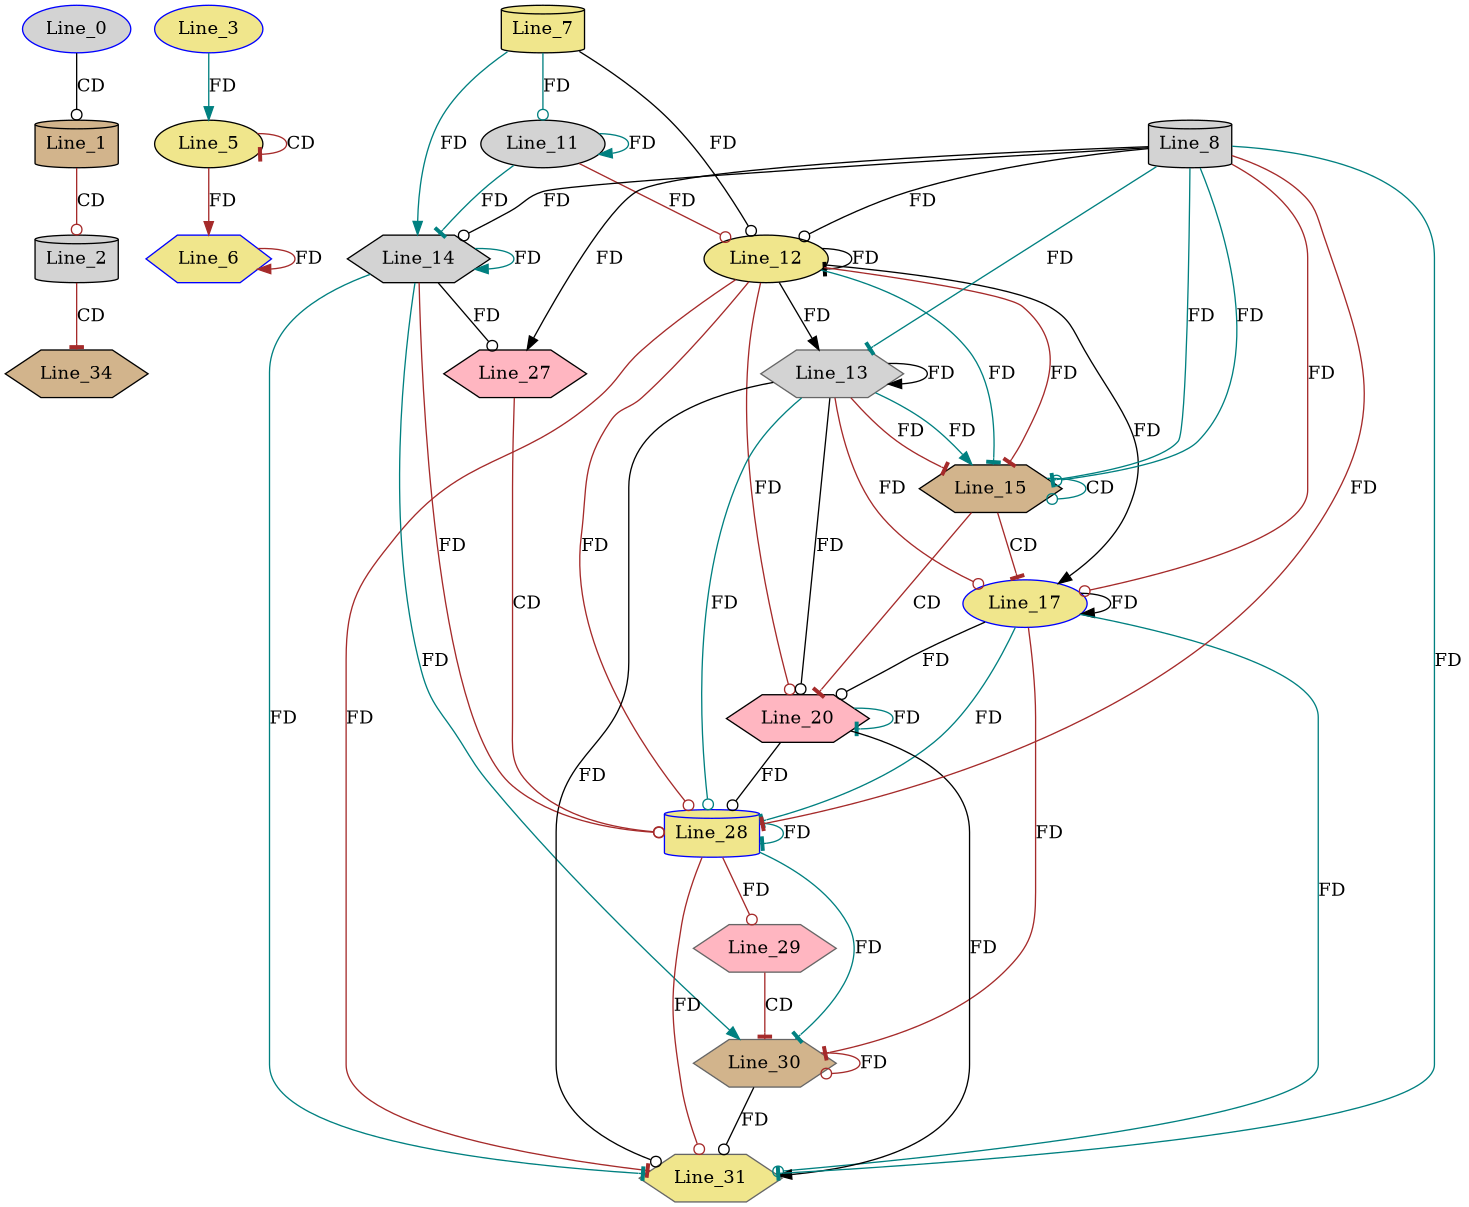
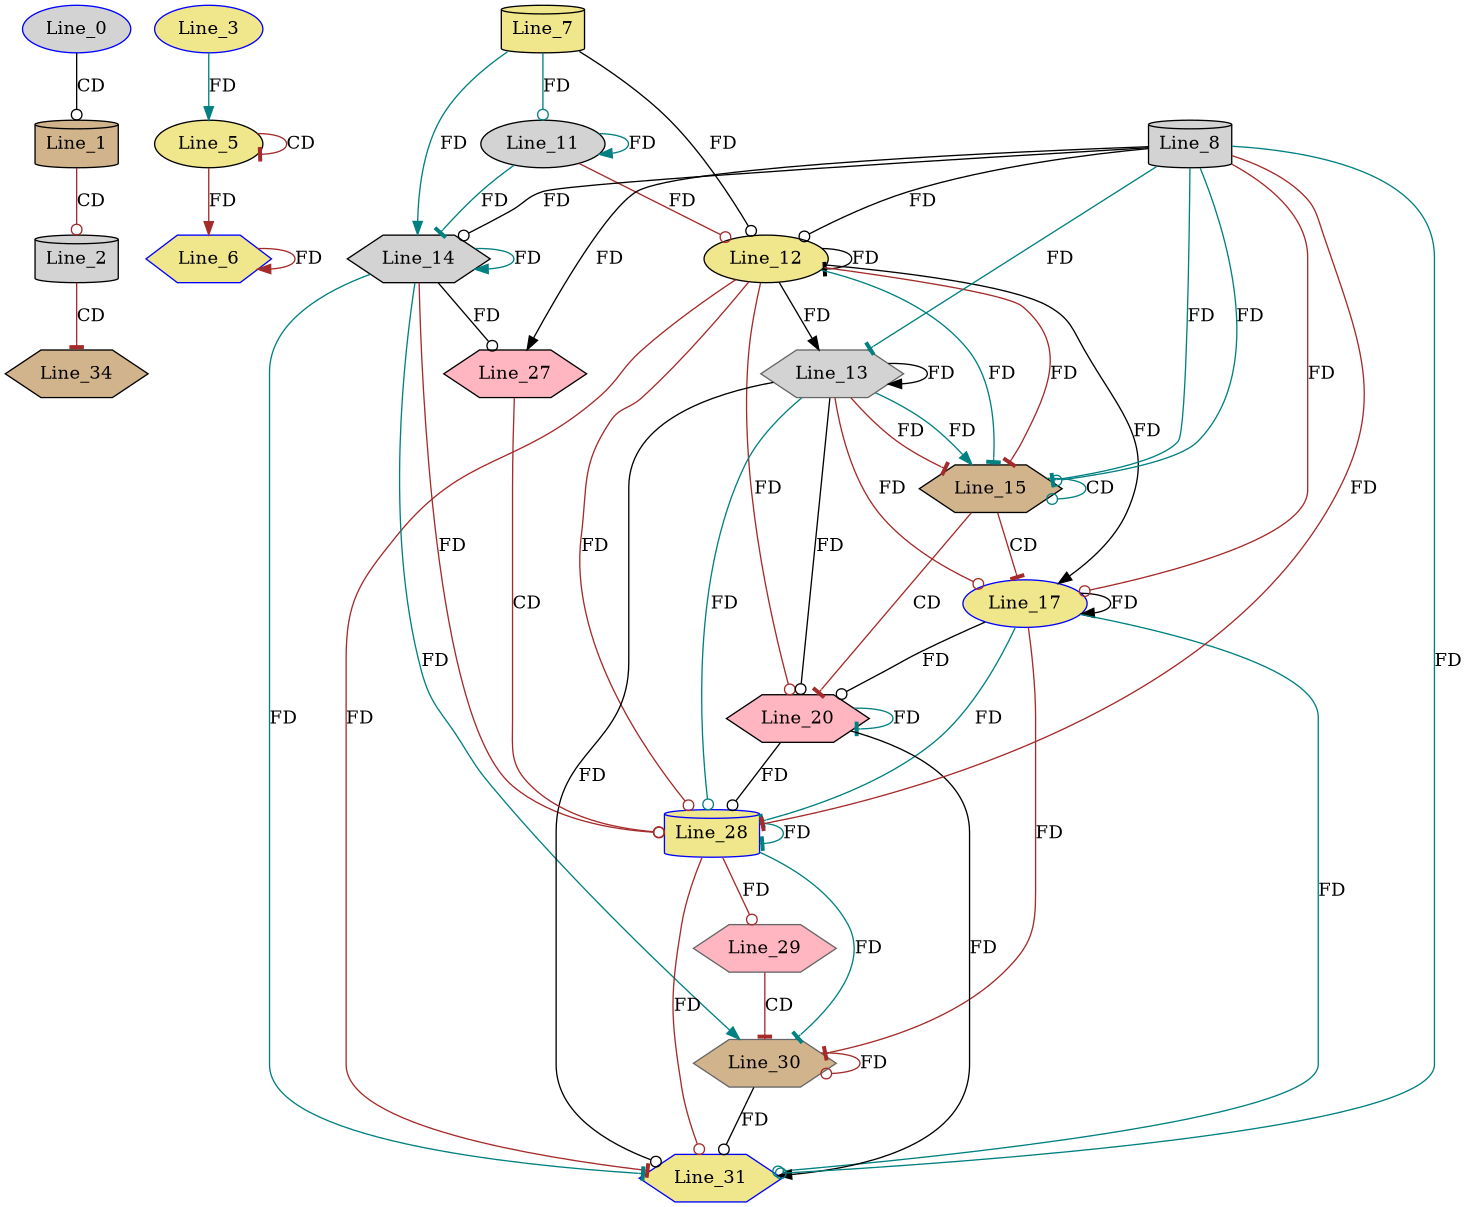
(1434, 870) -> (1434, 870)
(711, 1178) -> (711, 1178)
